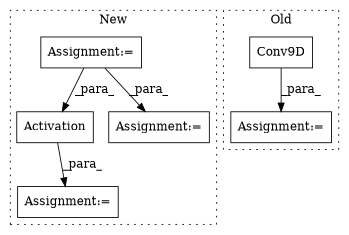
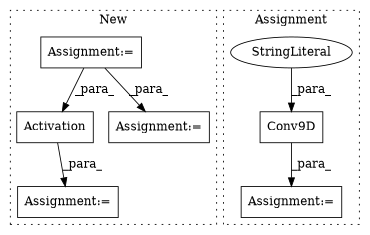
(281, 20) -> (291, 20)
none -> (291, 52)
